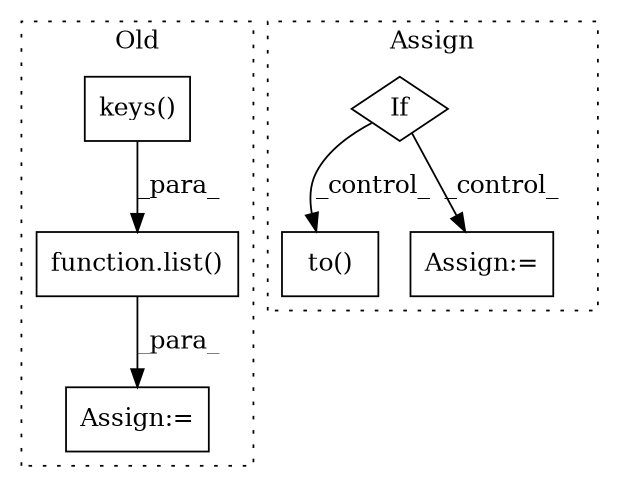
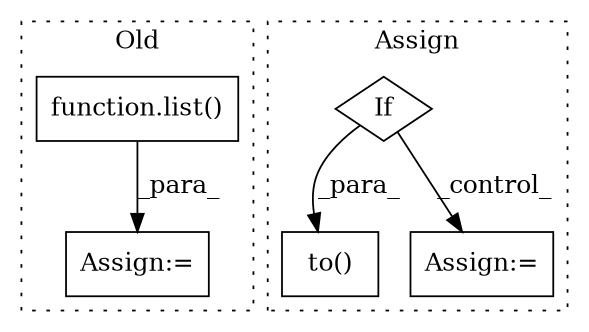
(137, 109) -> none
(373, 187) -> (359, 187)
